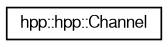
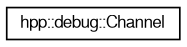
(84, 24) -> (93, 24)
